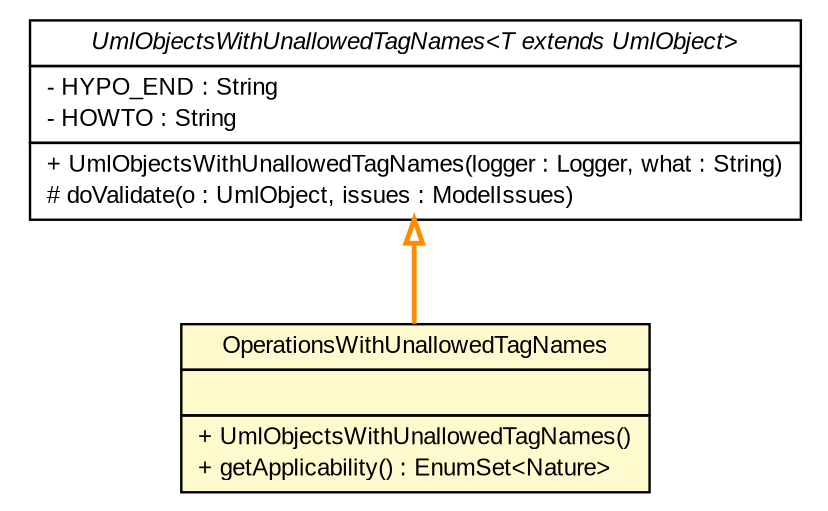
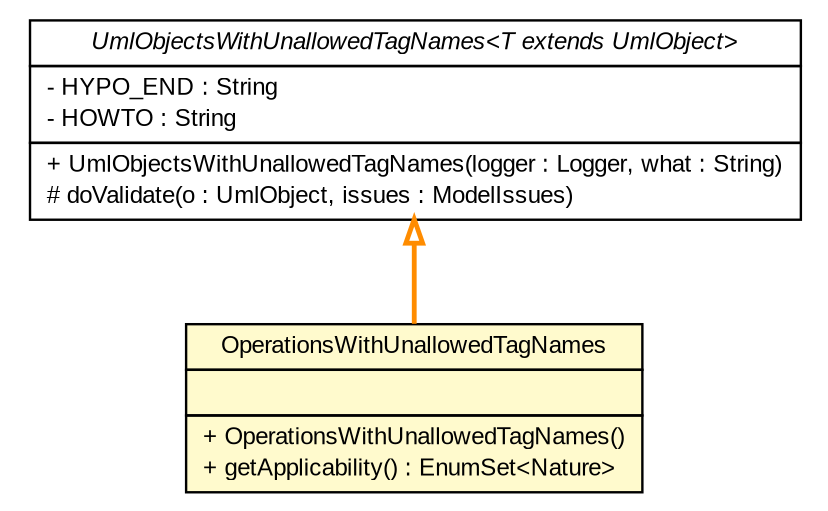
(415, 437) -> (414, 437)
